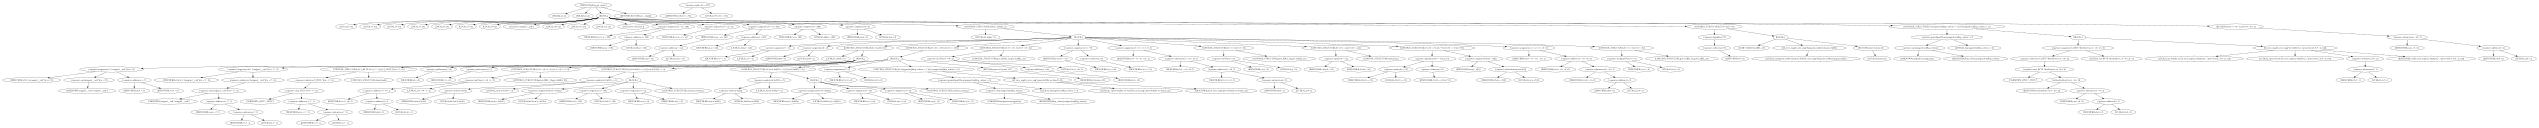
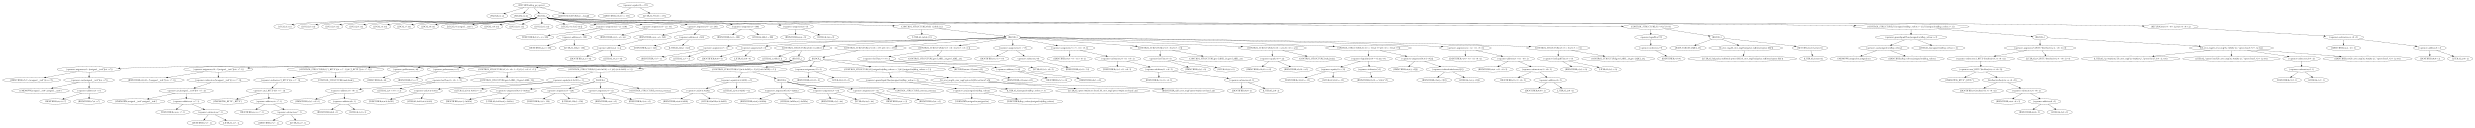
(1080, 64) -> (1032, 75)
(122, 74) -> (89, 85)
